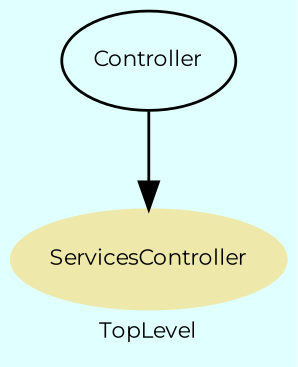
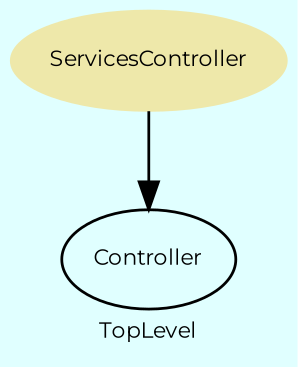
(149, 147) -> (149, 147)
